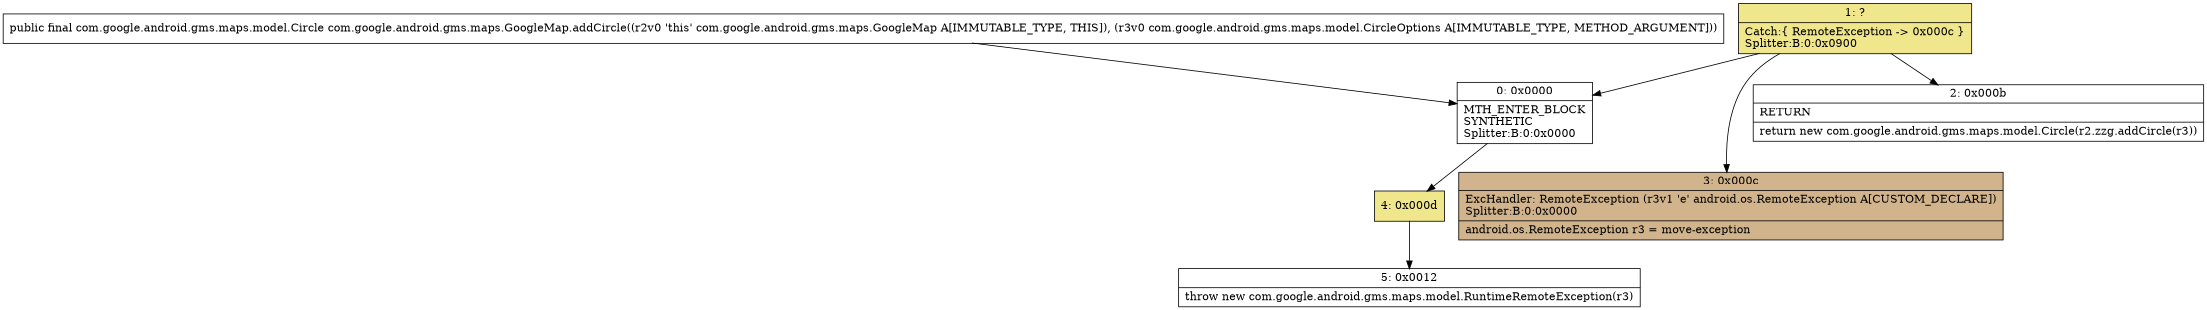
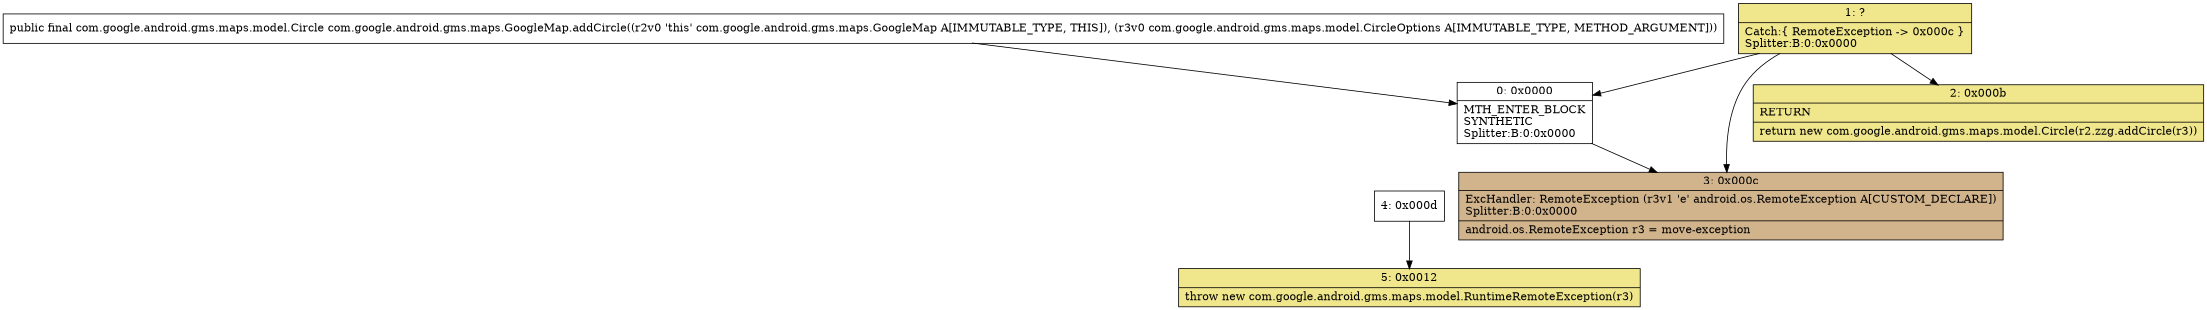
(1801, 44) -> (1801, 44)
(1978, 113) -> (1978, 113)
(1461, 165) -> (1621, 156)
(1409, 206) -> (1409, 206)
(1409, 288) -> (1409, 288)
